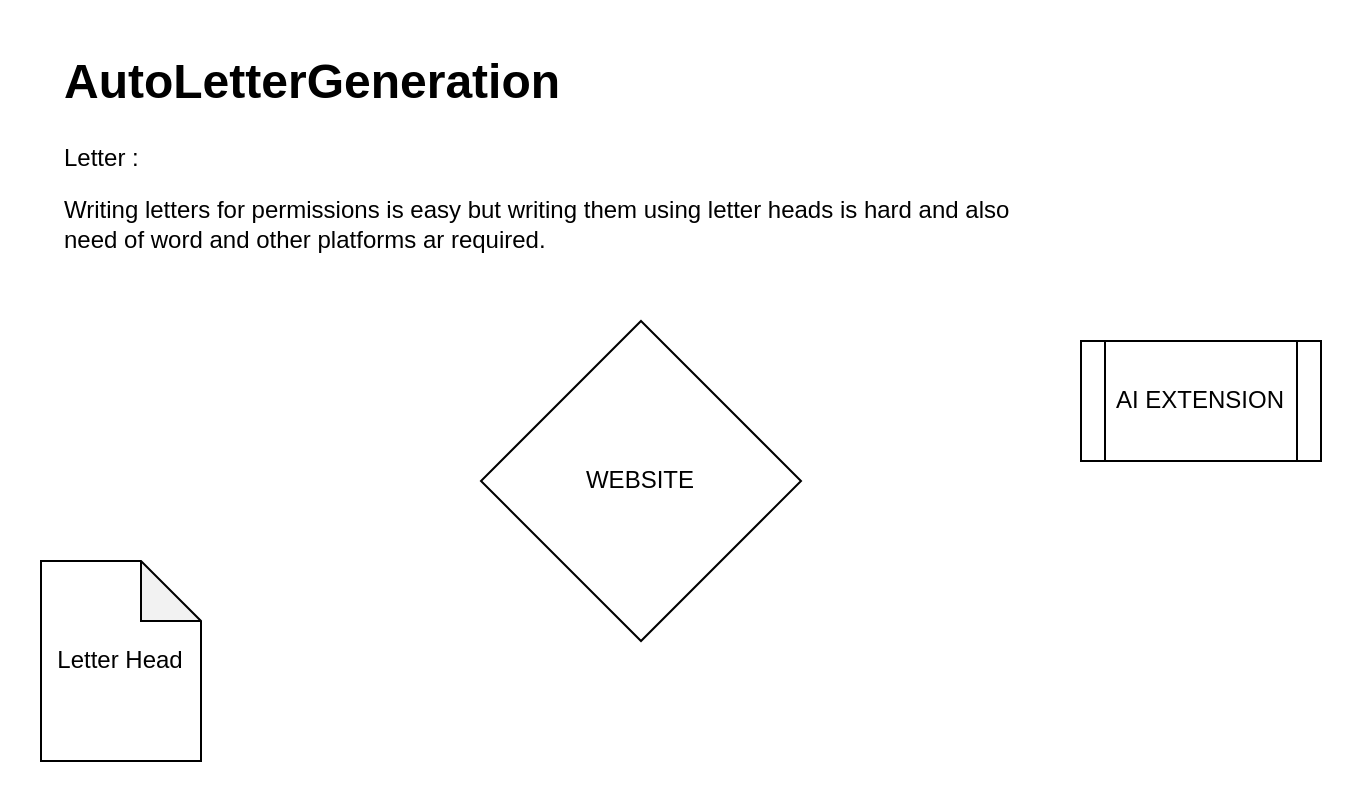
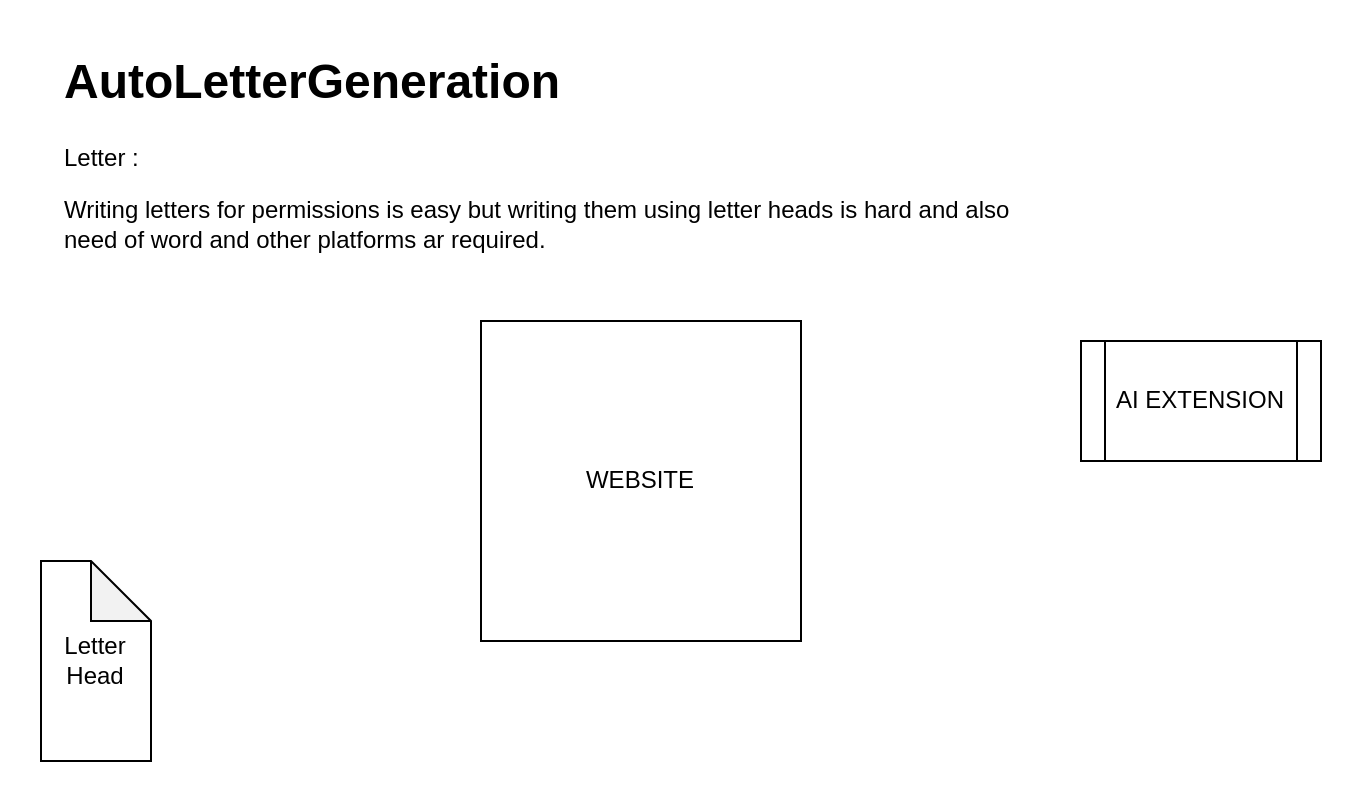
(641, 481) -> (641, 481)
(121, 661) -> (96, 661)
